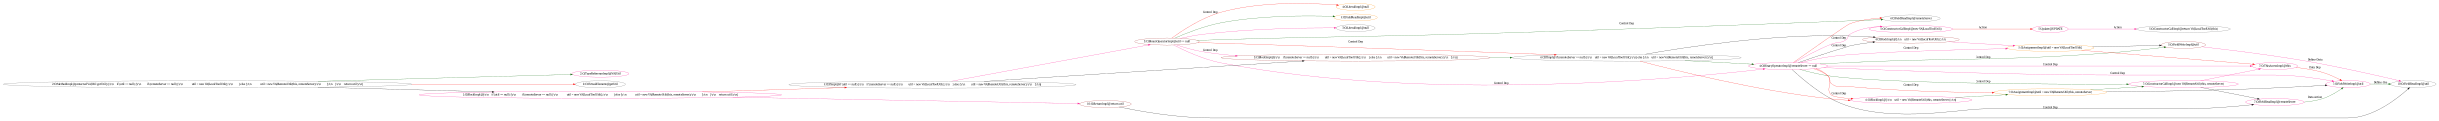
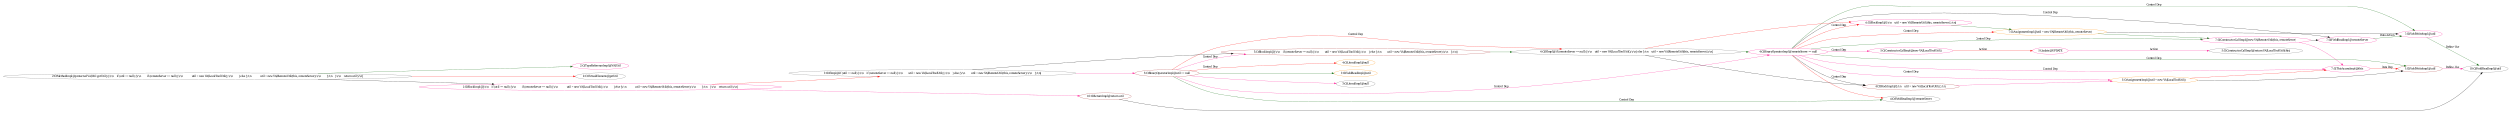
(2315, 60) -> (2452, 67)
(2319, 71) -> (2383, 69)
(2078, 75) -> (2099, 6)
